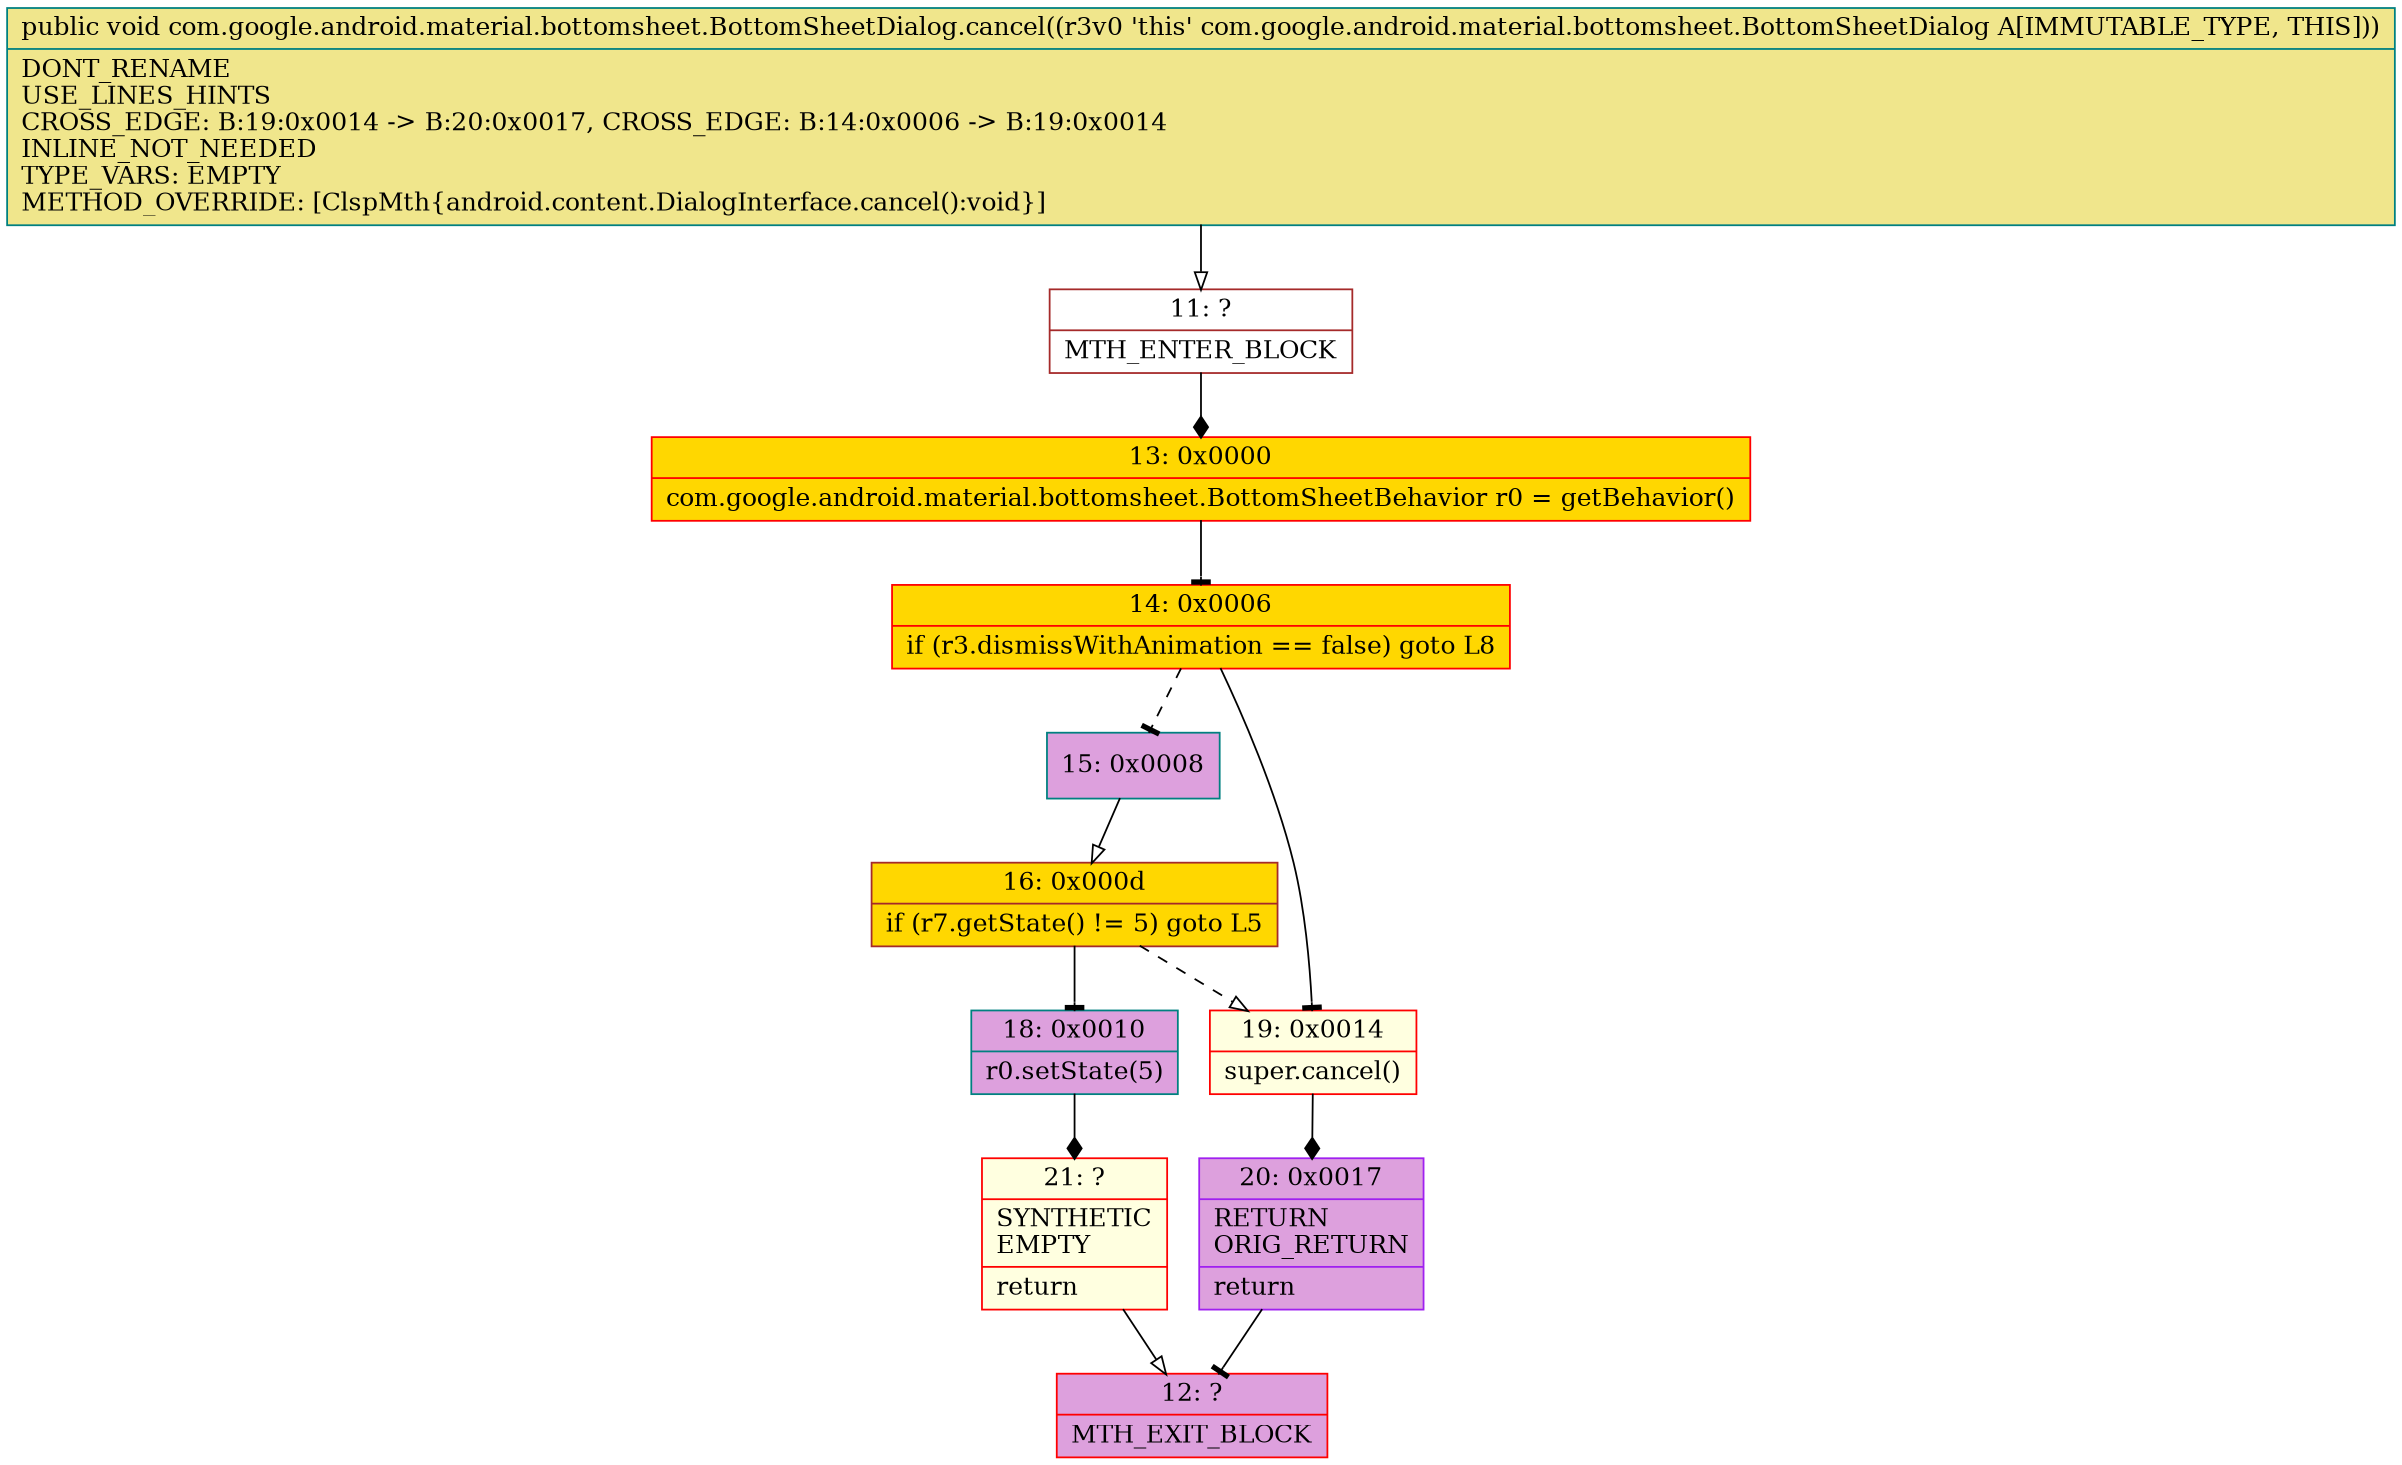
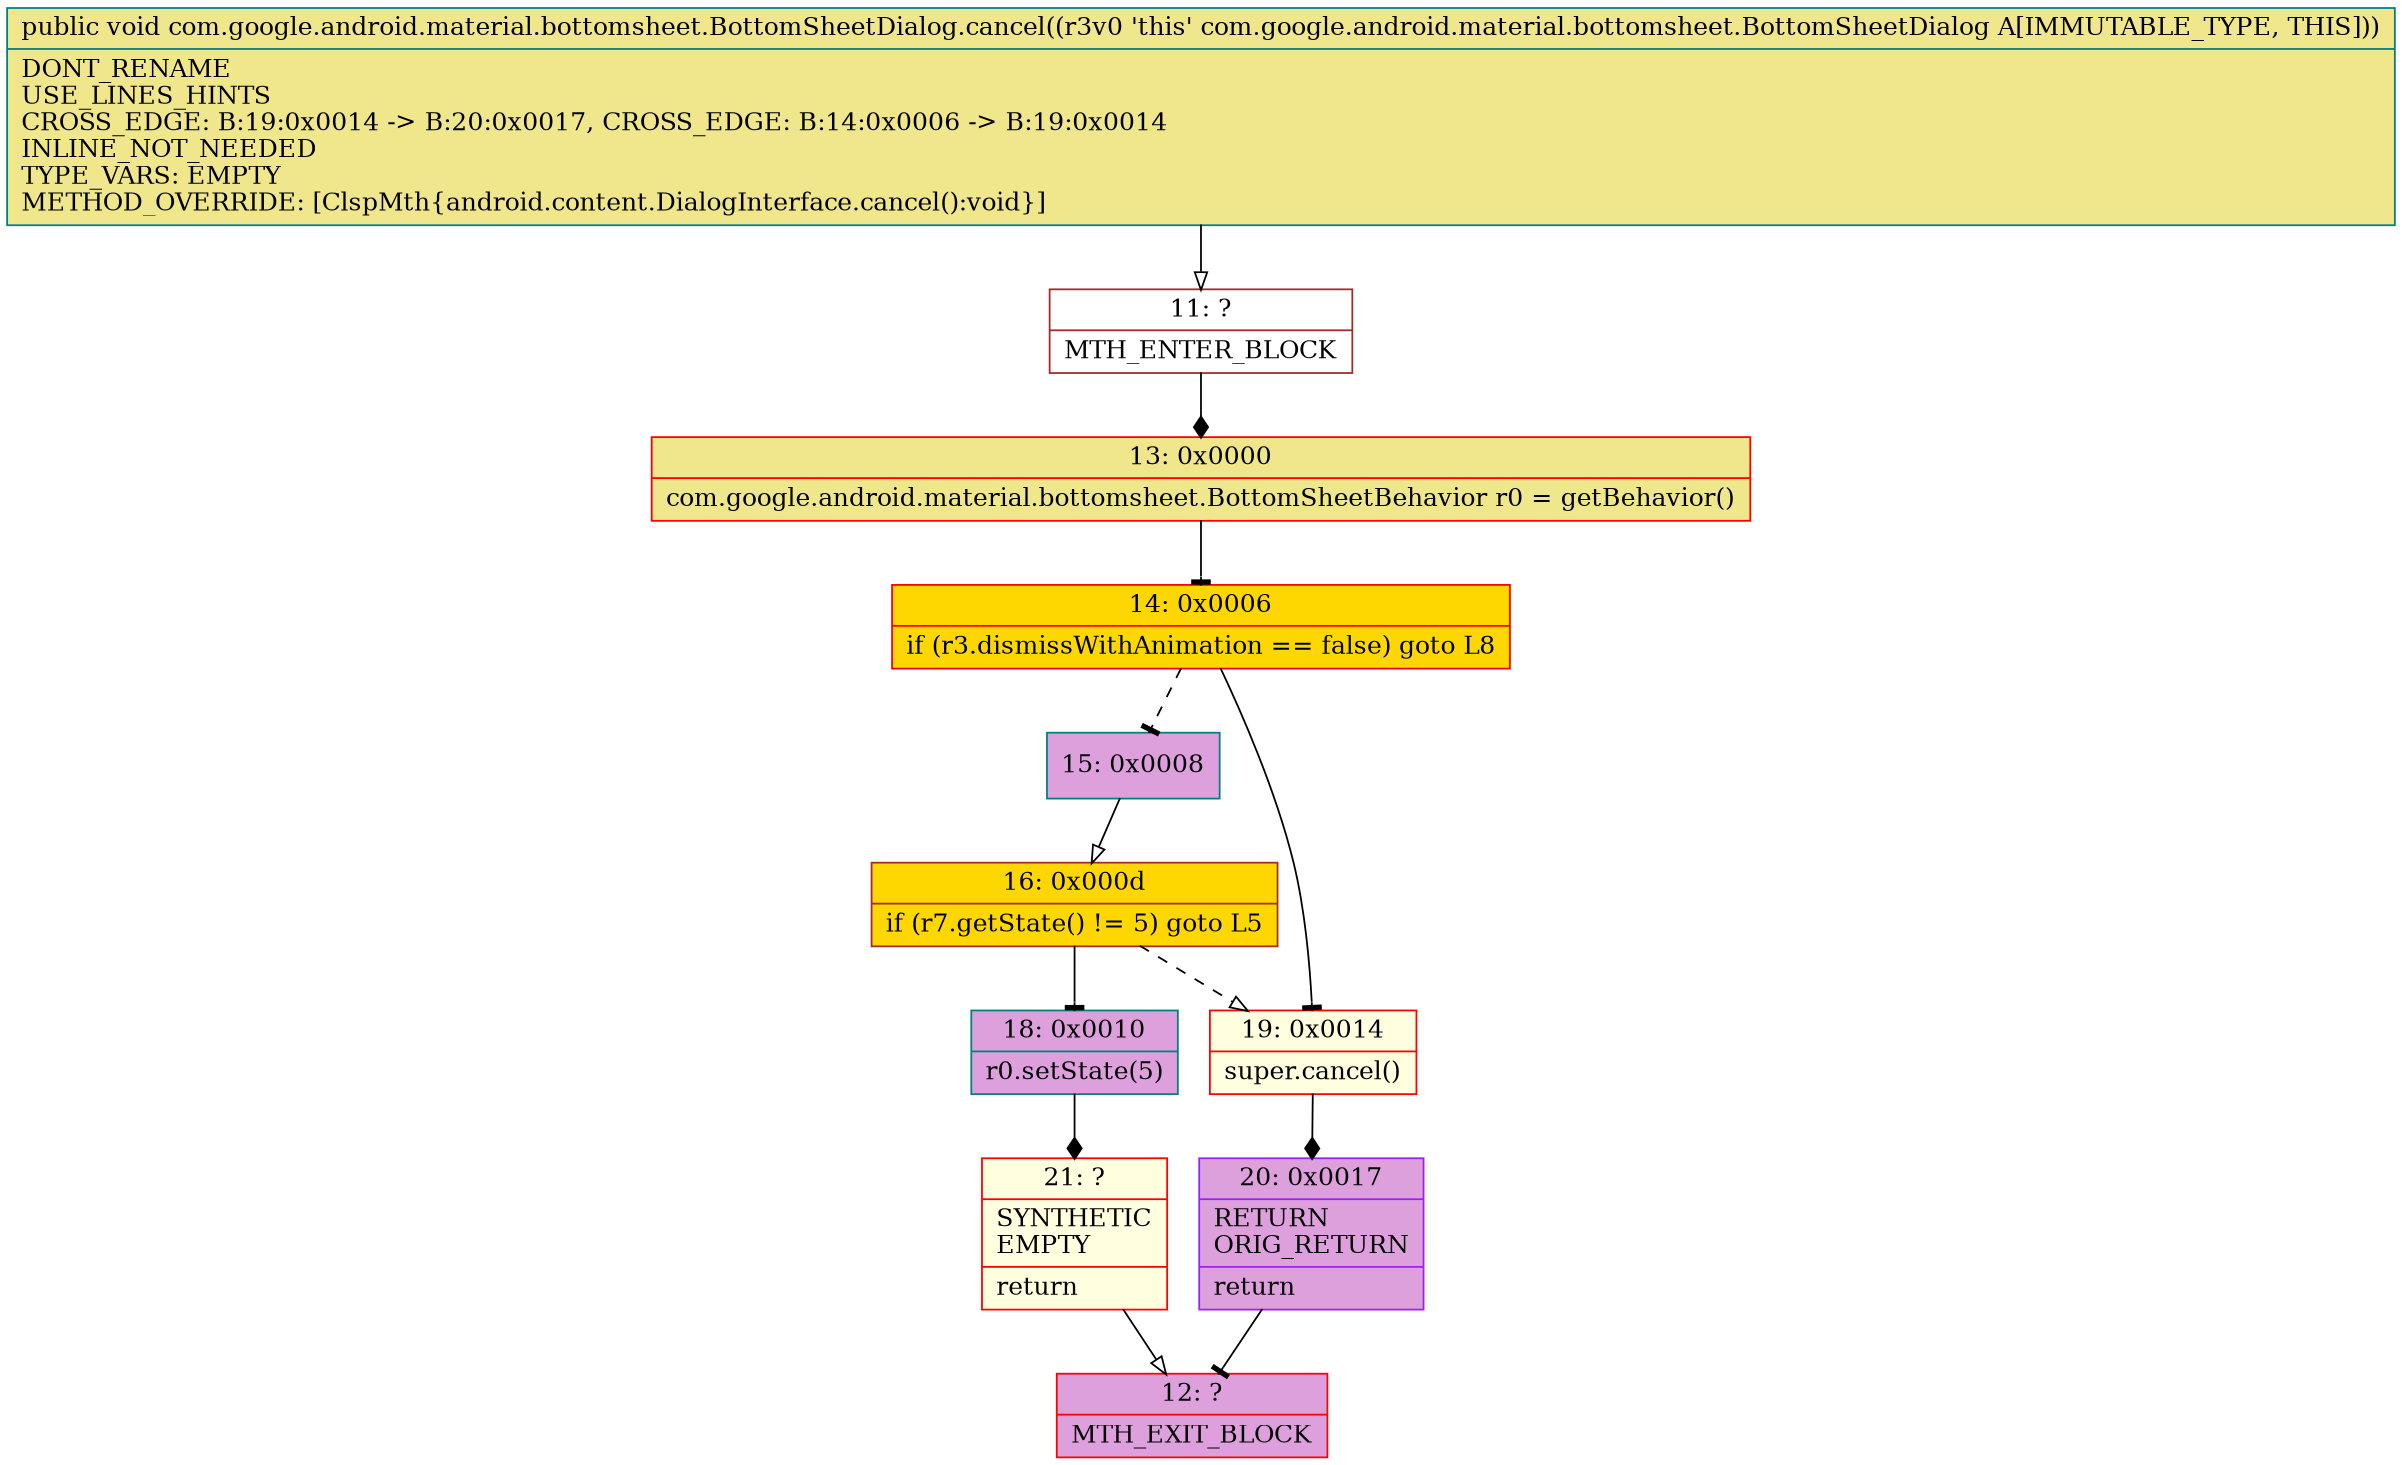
(1201, 479) -> (1201, 479)
